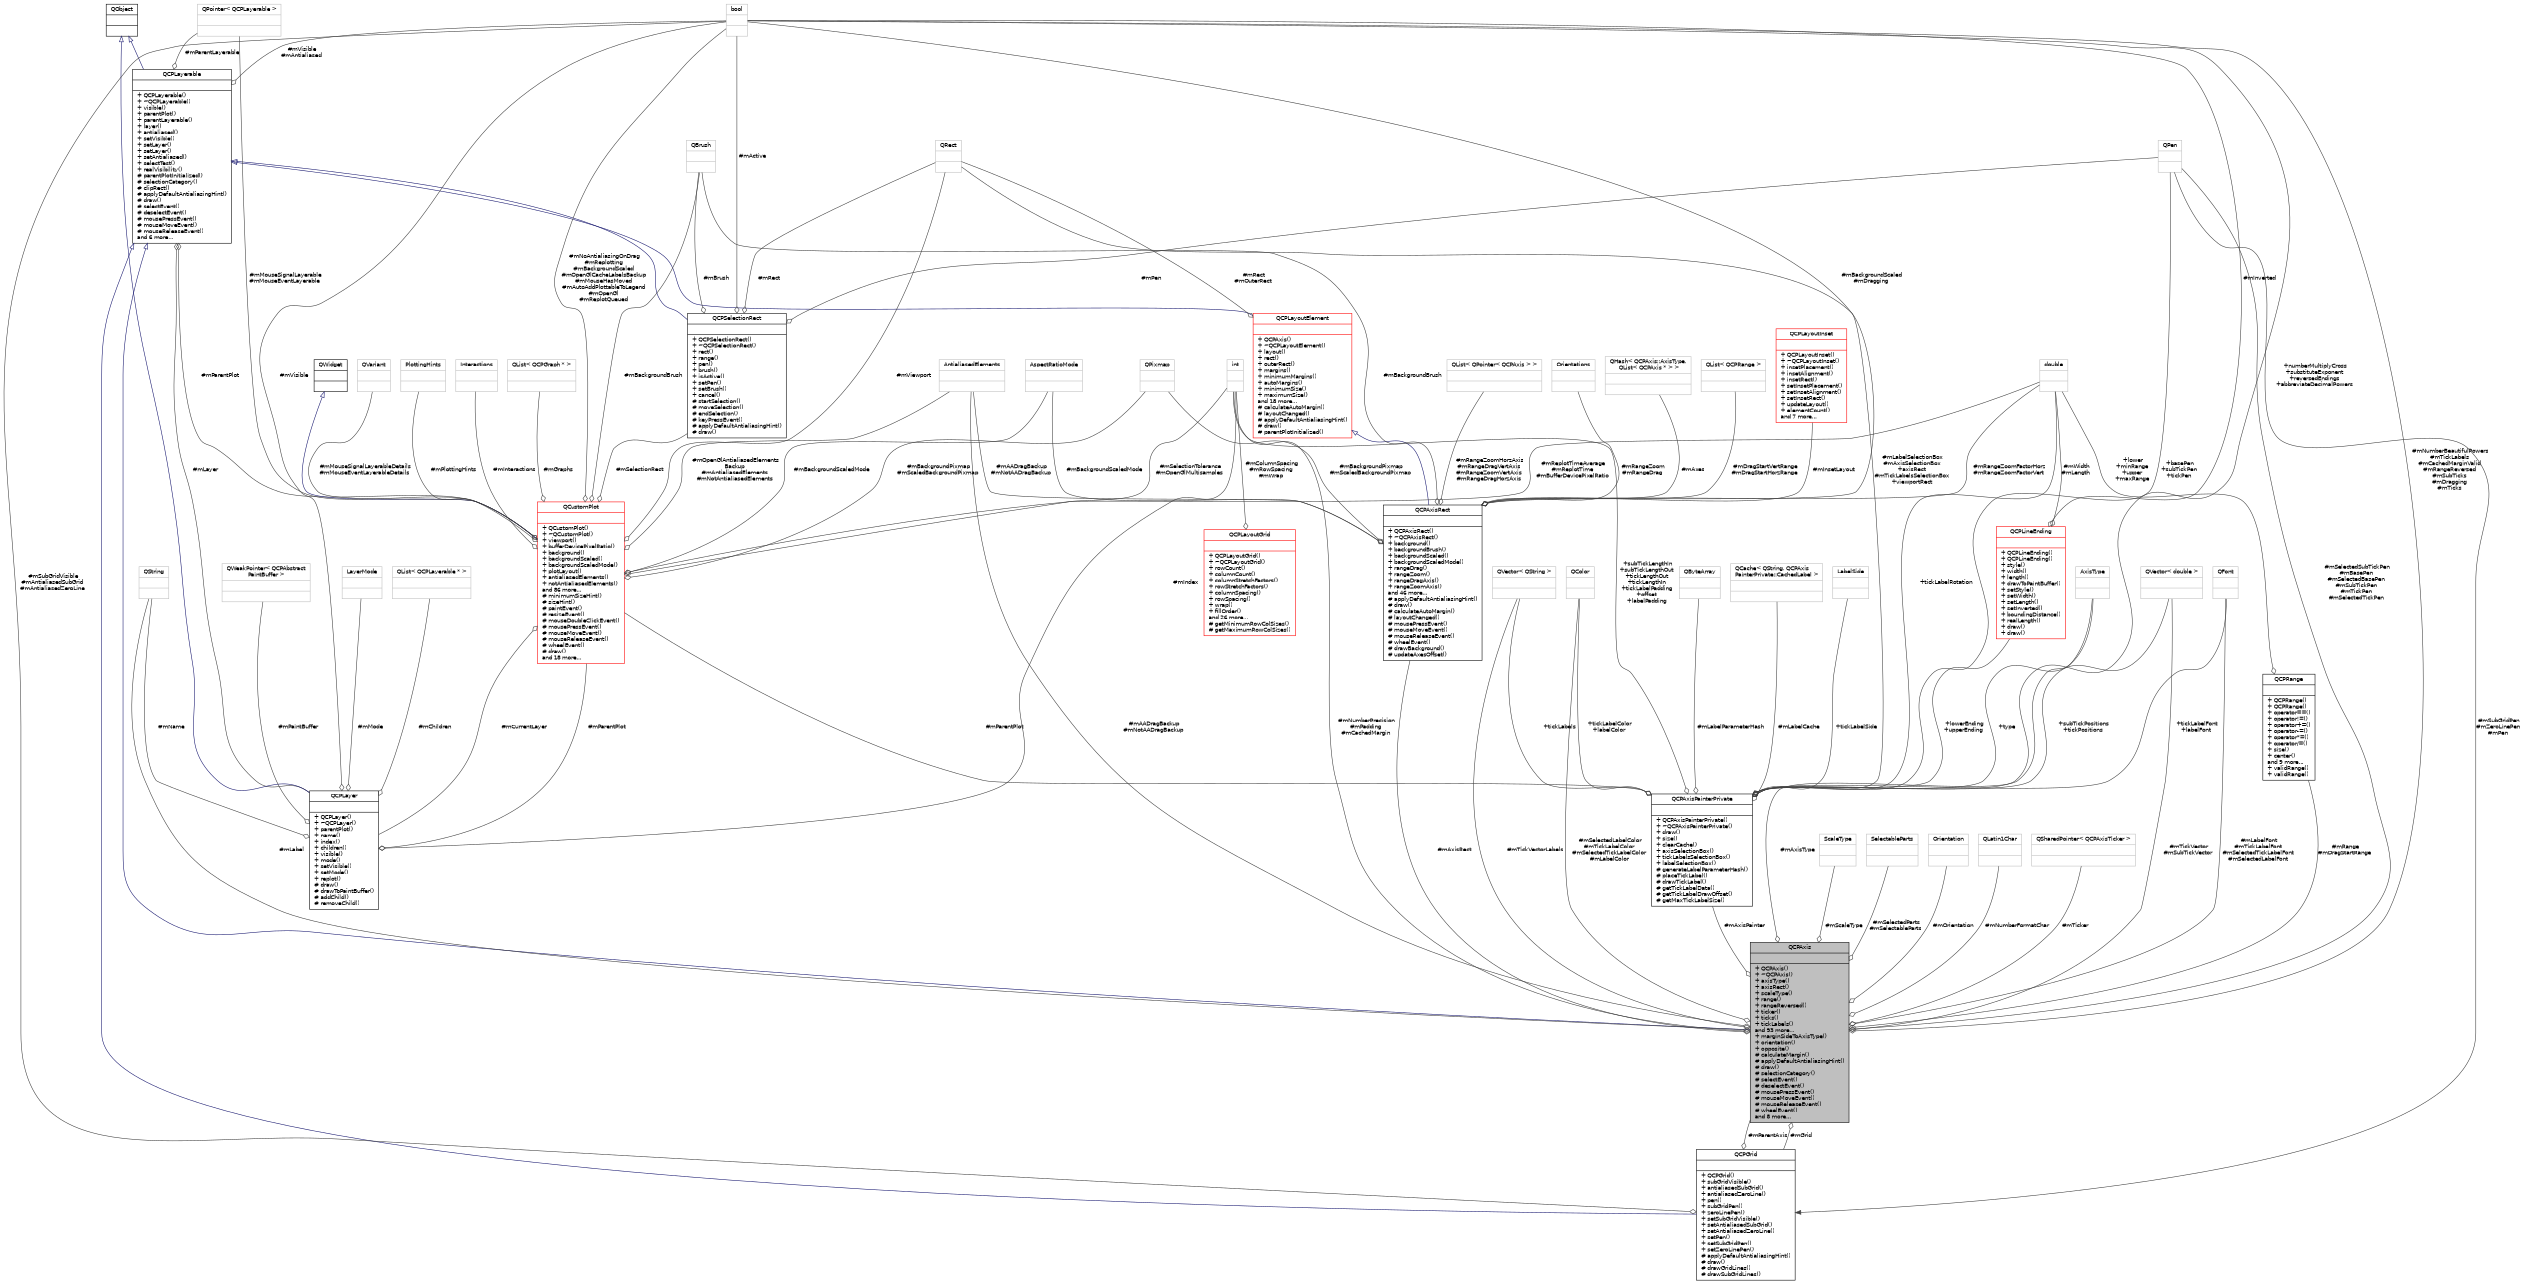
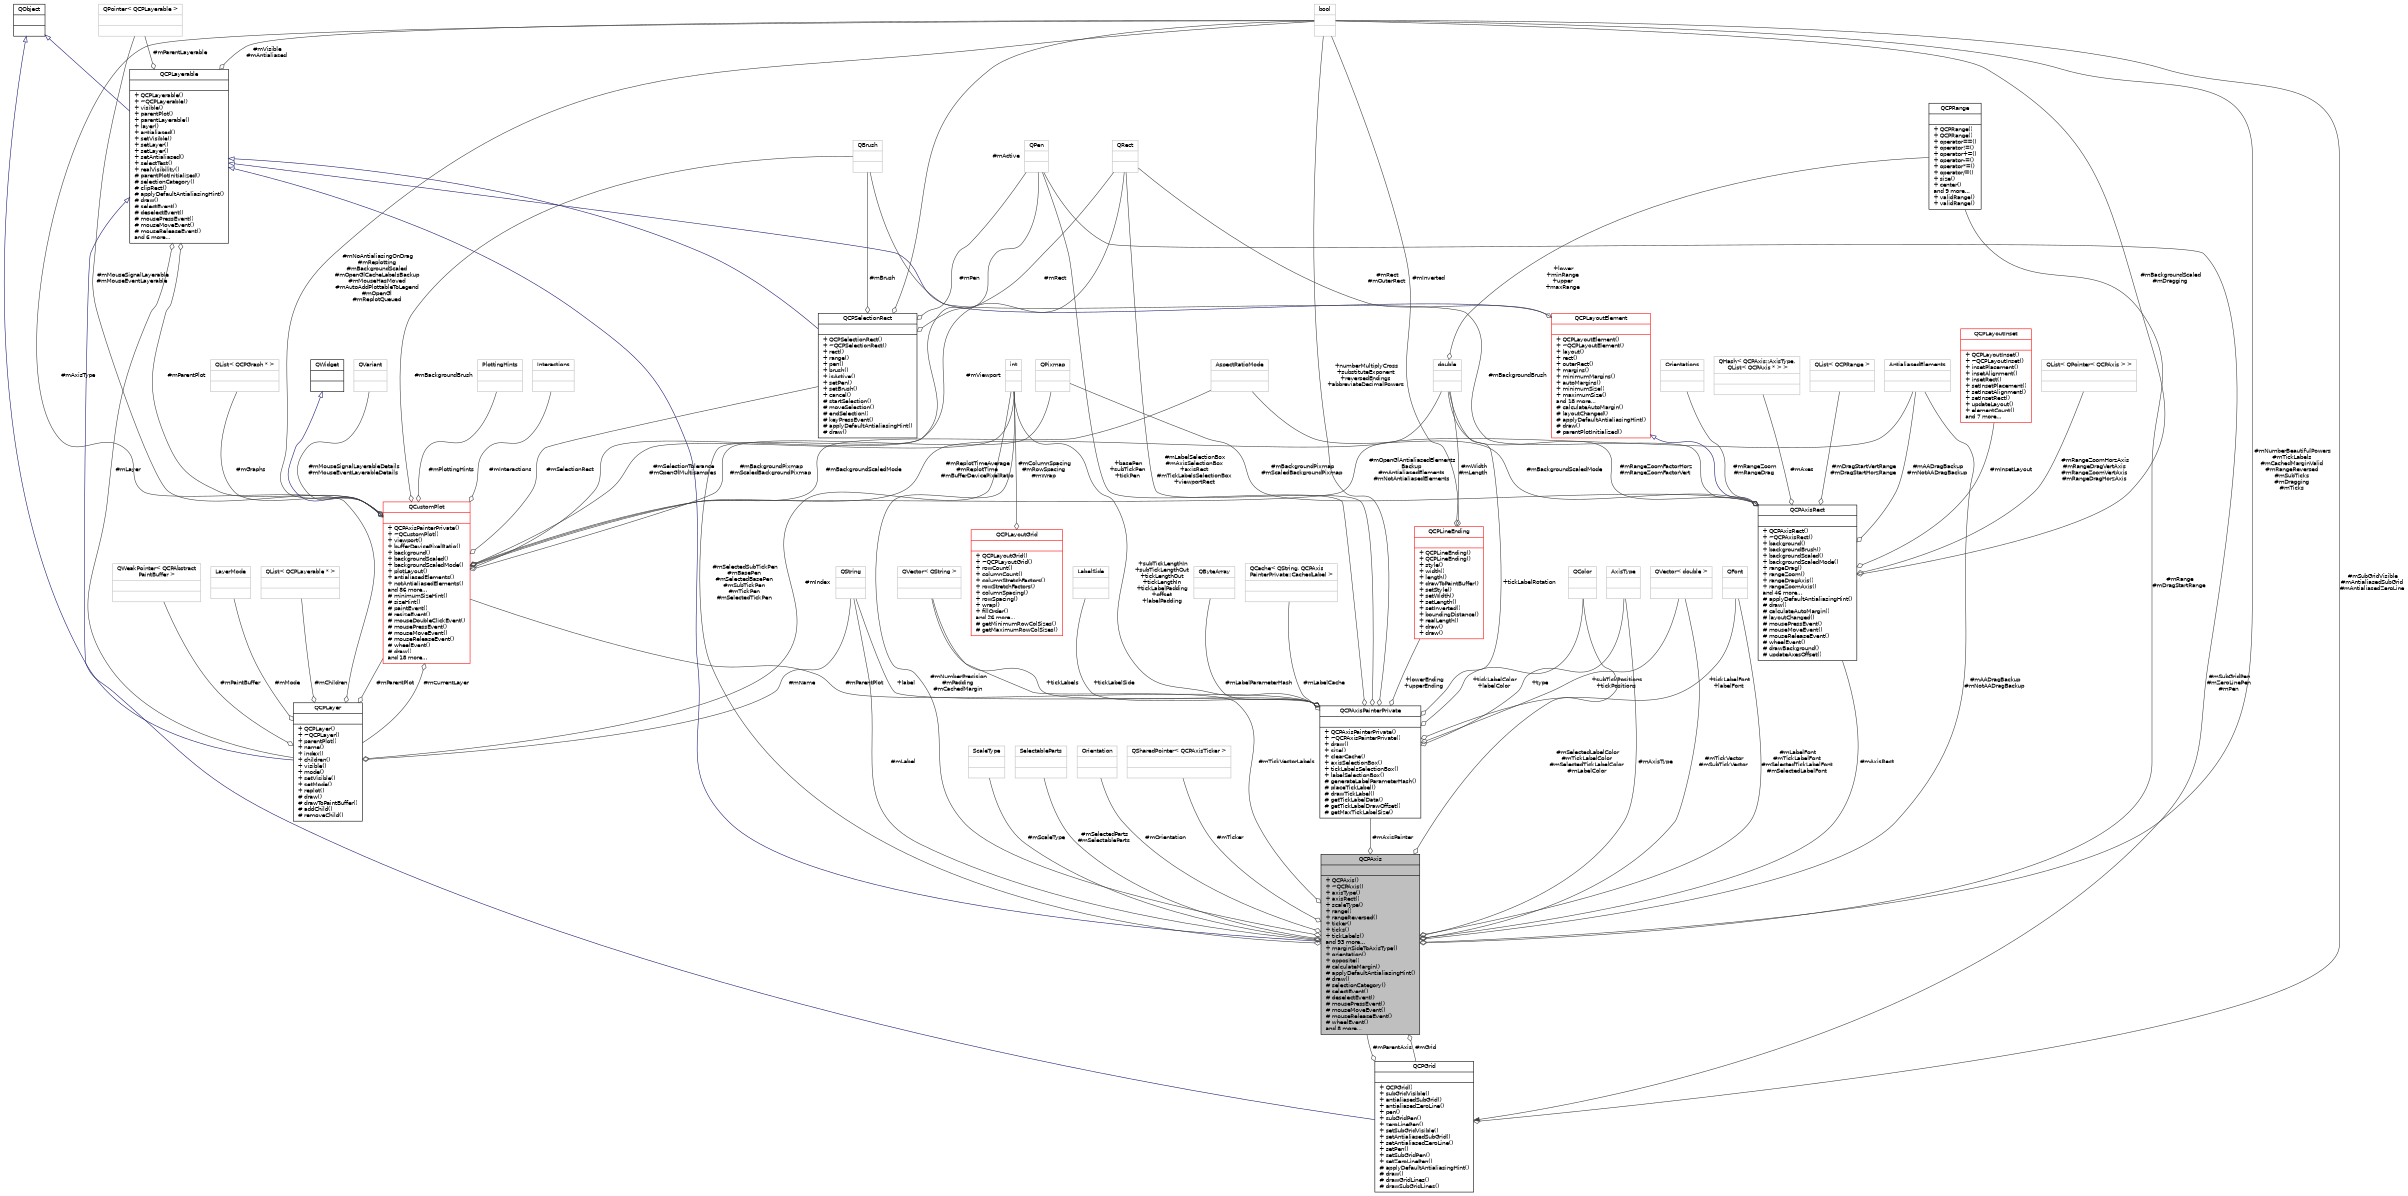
(1274, 340) -> (1588, 340)
(293, 376) -> (77, 376)
(2228, 496) -> (1664, 204)
(565, 528) -> (423, 528)
none -> (1053, 699)
(2000, 850) -> none
